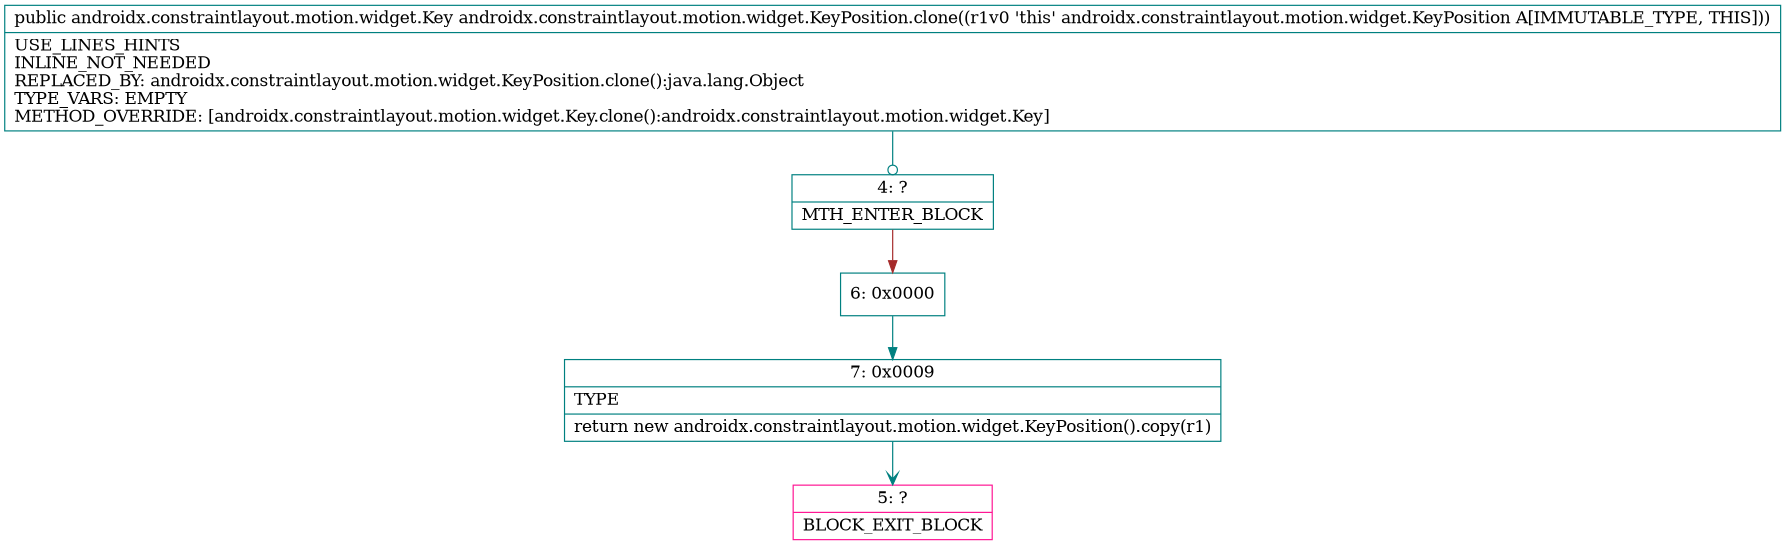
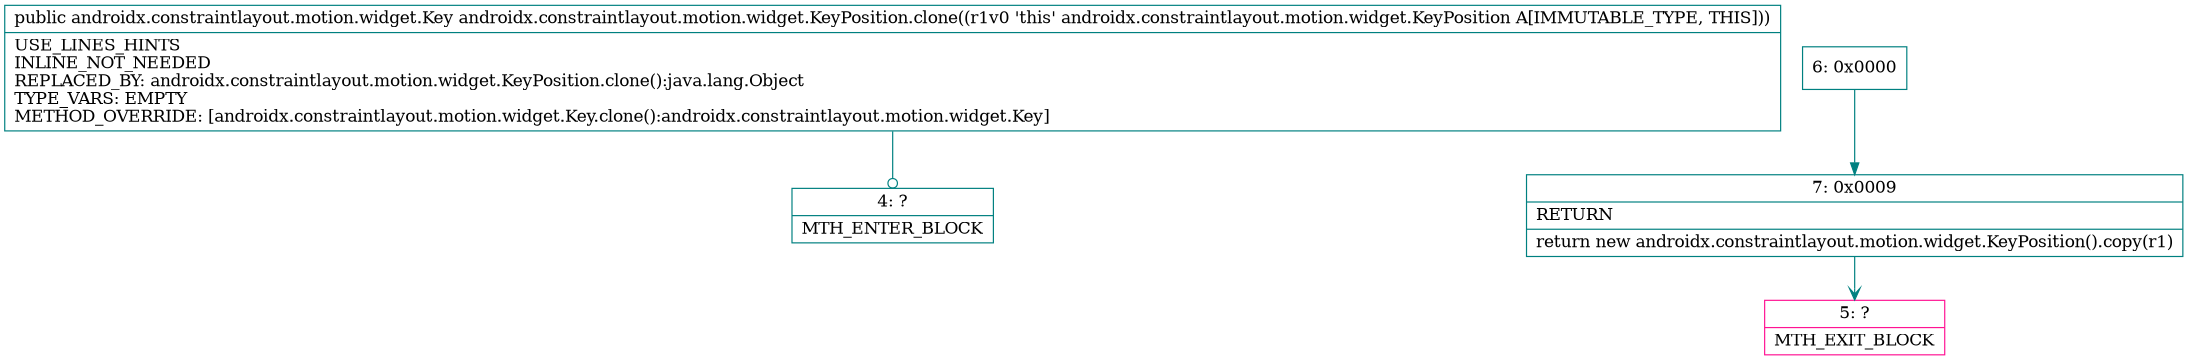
(893, 245) -> none
(597, 400) -> (1574, 215)
(893, 525) -> (1855, 341)
